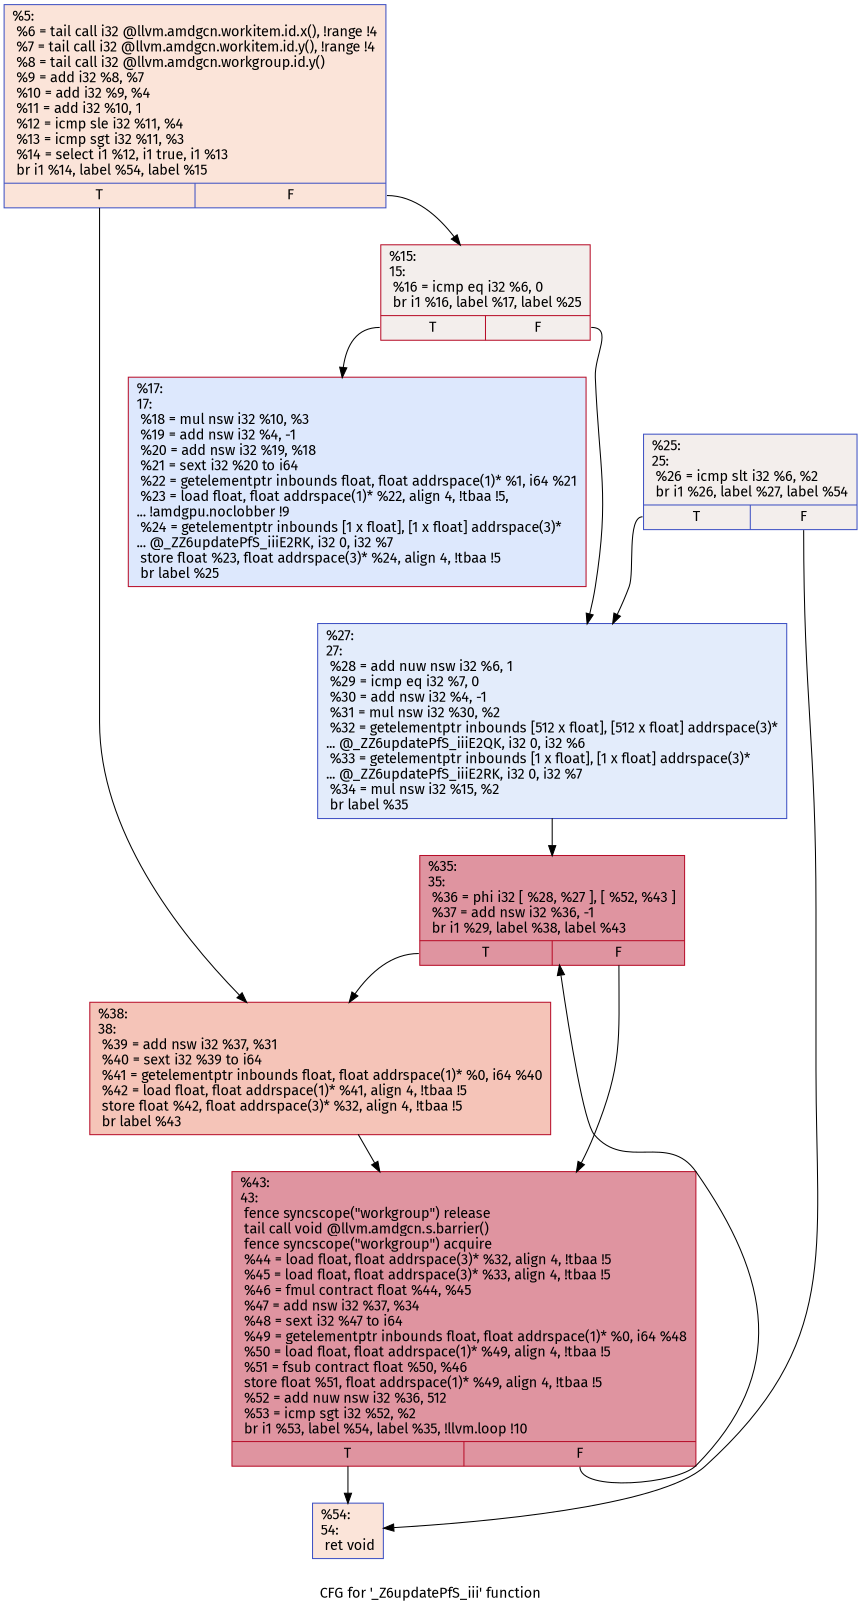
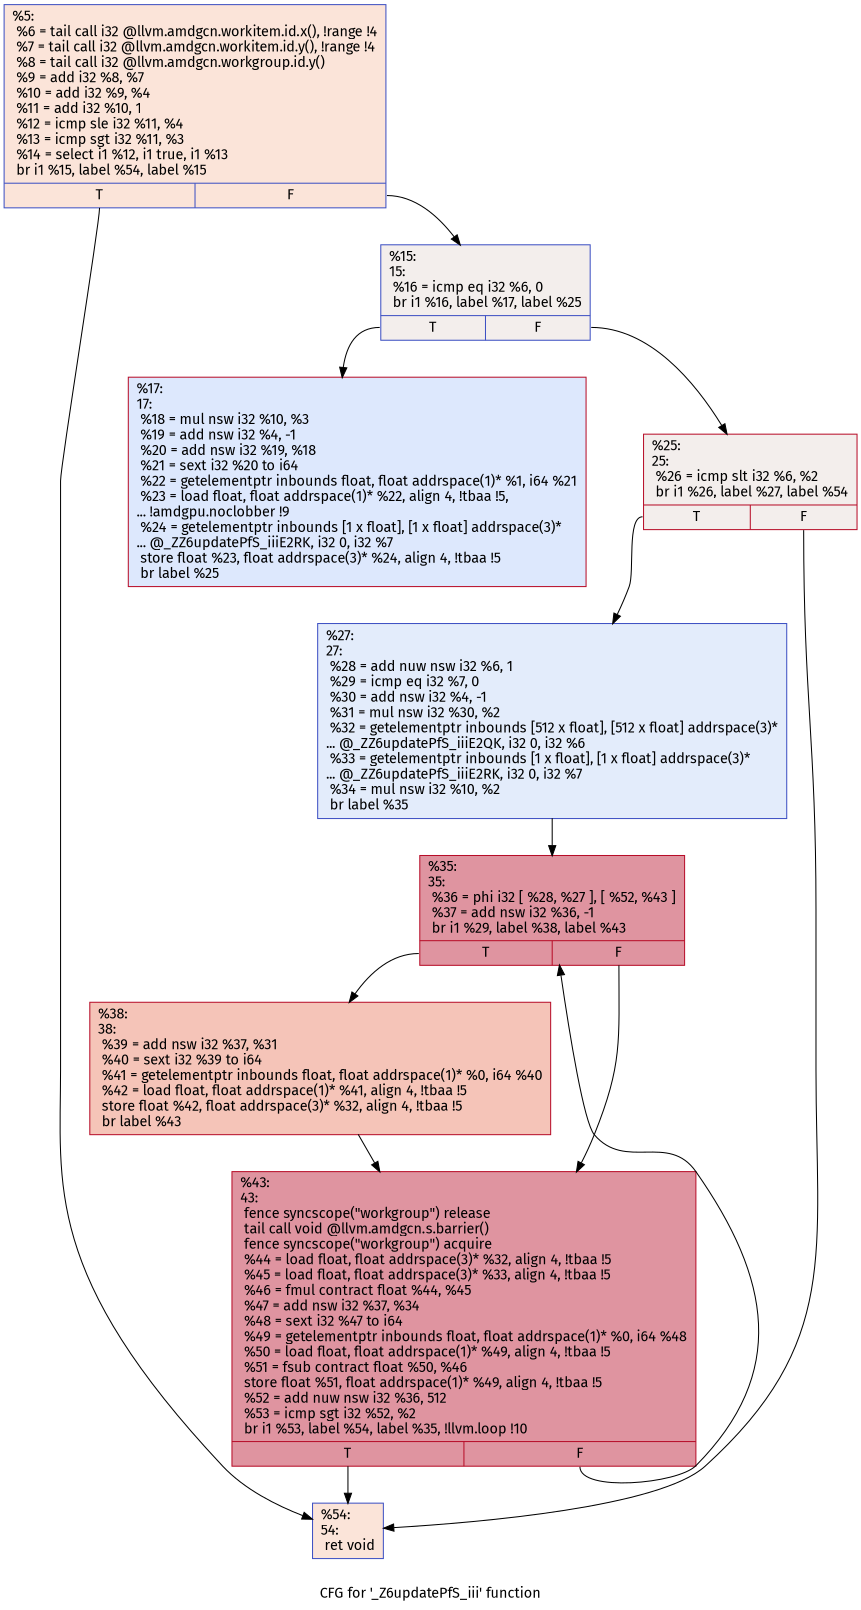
(110, 170) -> (110, 170)
(485, 293) -> (485, 293)
(601, 467) -> (668, 360)
(750, 482) -> (750, 482)
(100, 622) -> (61, 907)
(413, 790) -> (413, 790)
